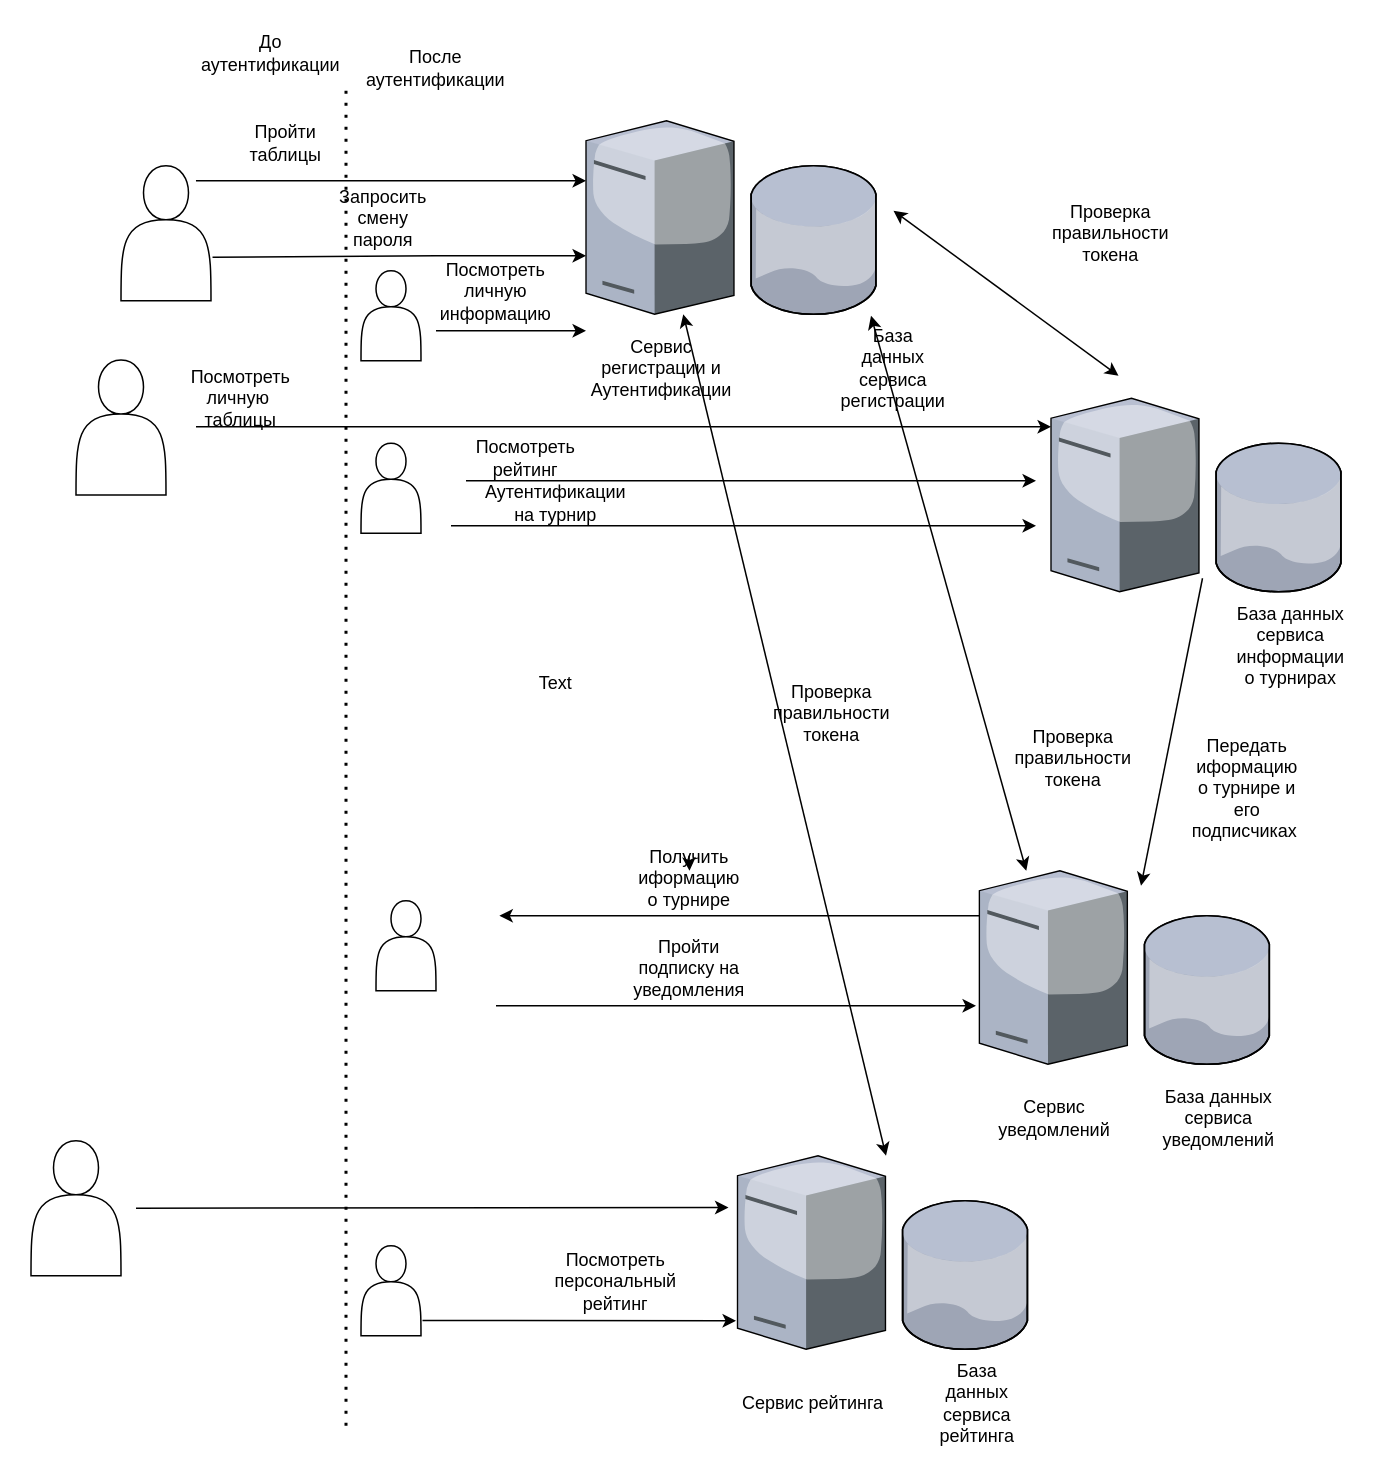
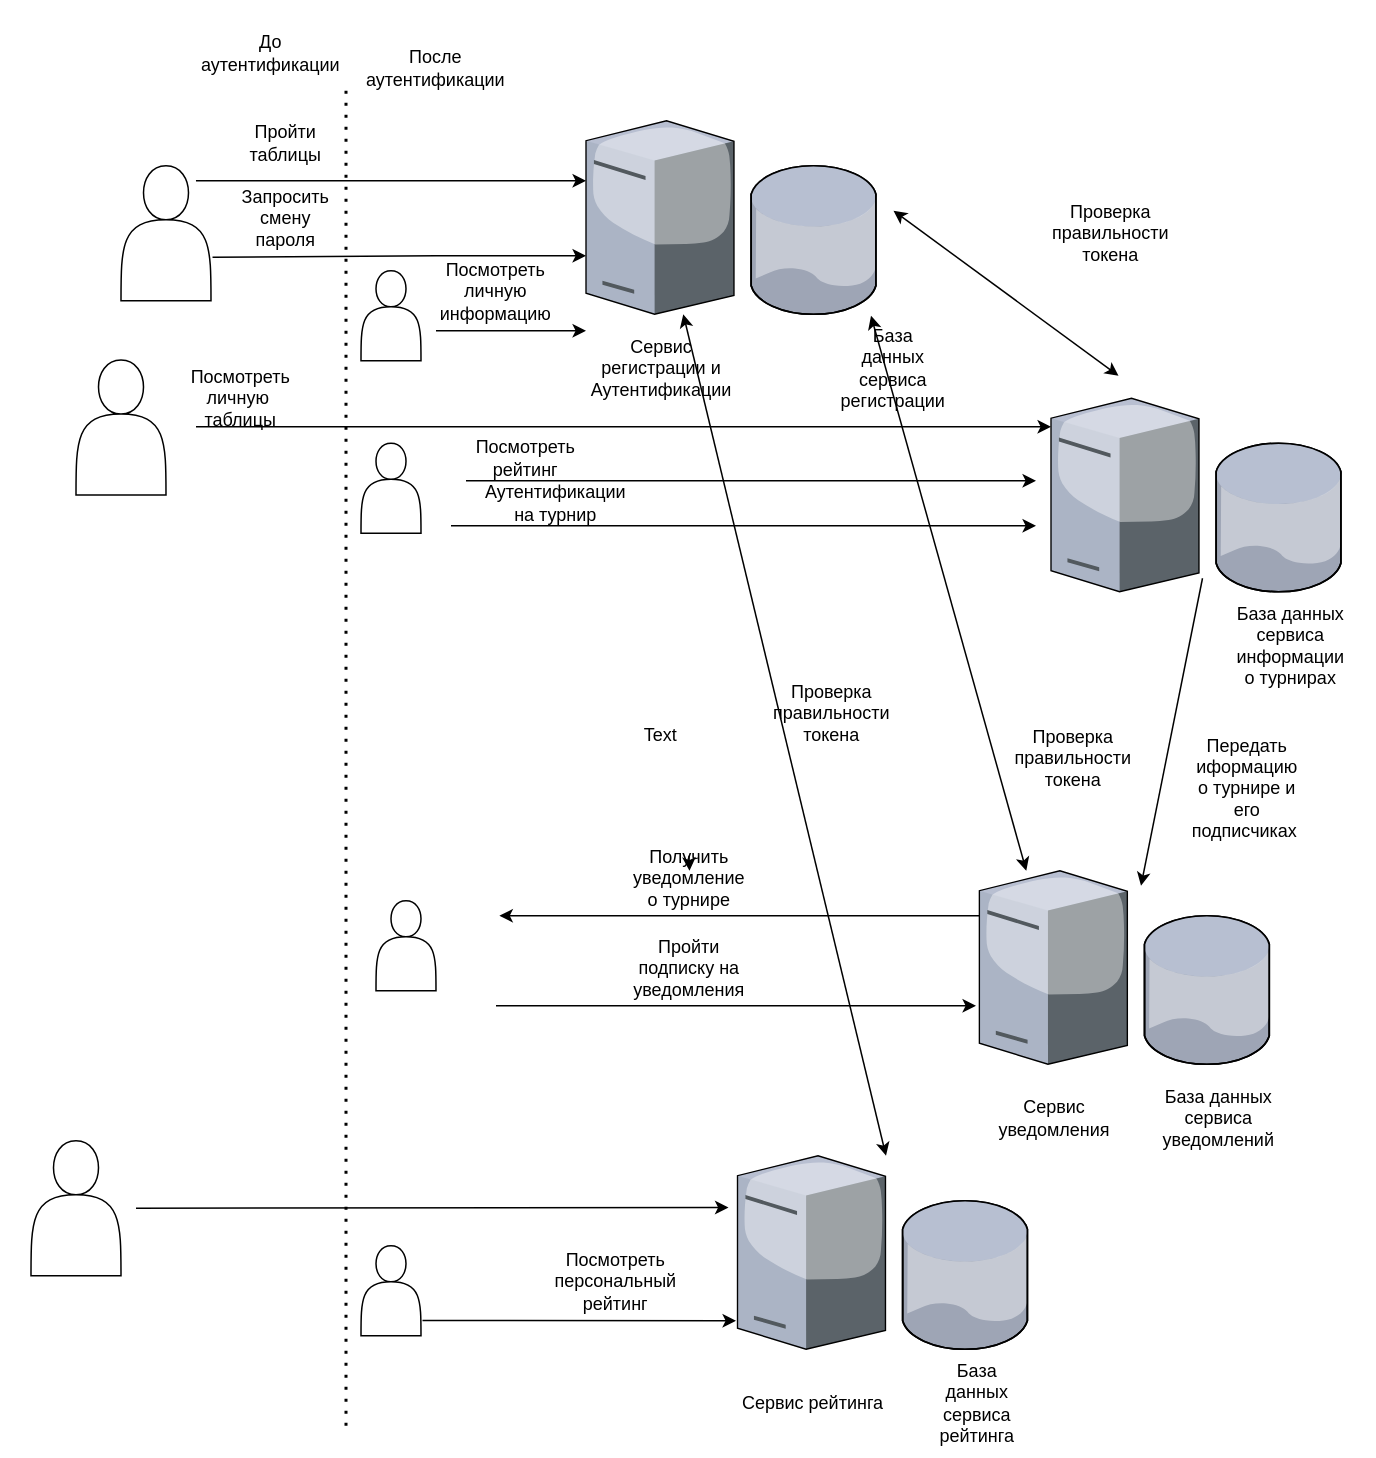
(383, 218) -> (286, 218)
(556, 683) -> (661, 736)
(689, 878) -> (689, 878)
(1055, 1118) -> (1055, 1118)
